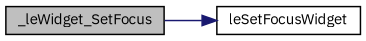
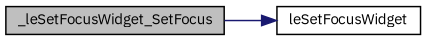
(85, 21) -> (115, 21)
